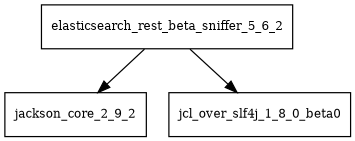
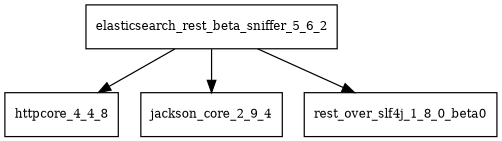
none -> (62, 115)
(76, 115) -> (212, 115)
(260, 115) -> (401, 115)
